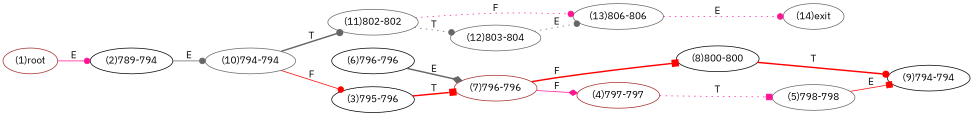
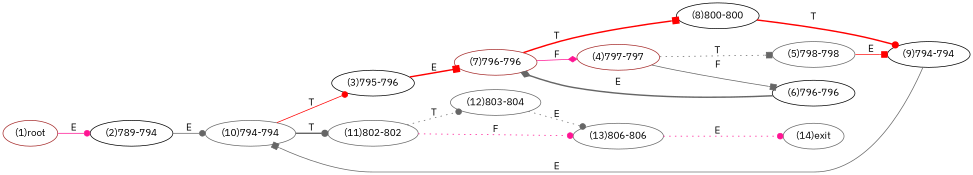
(557, 71) -> (557, 36)
(312, 75) -> (312, 103)
none -> (710, 77)
(434, 89) -> (434, 68)
(712, 96) -> (712, 56)
none -> (624, 172)
